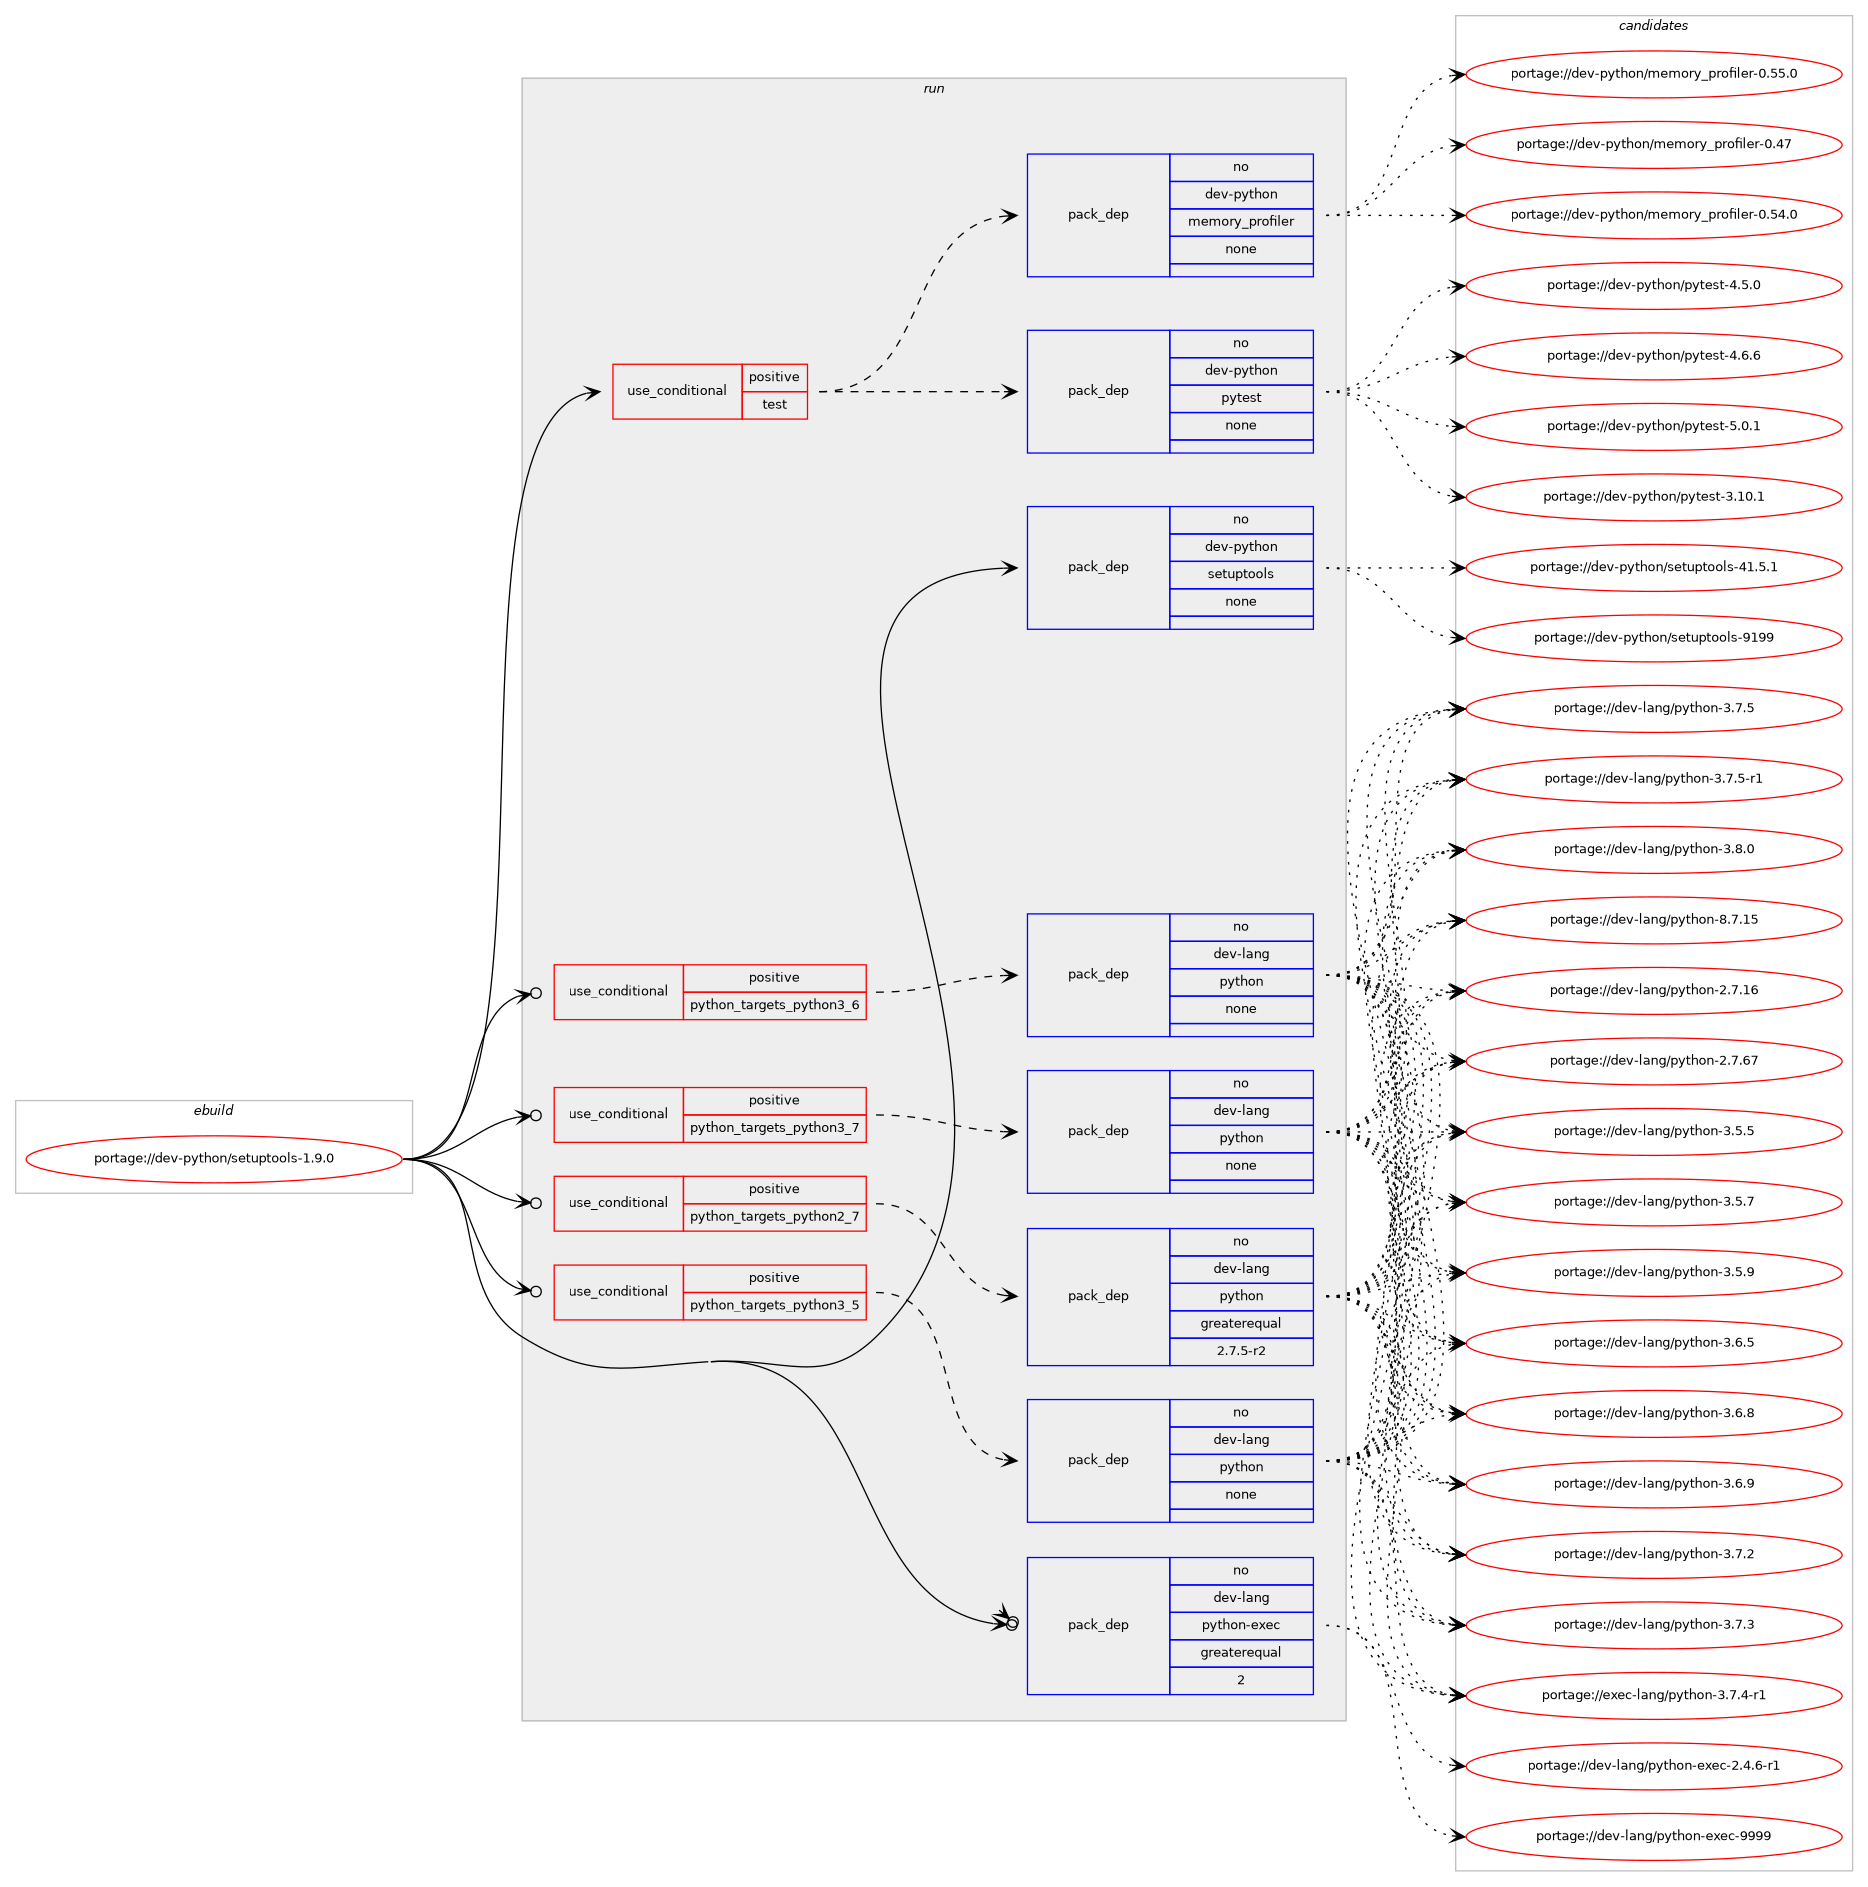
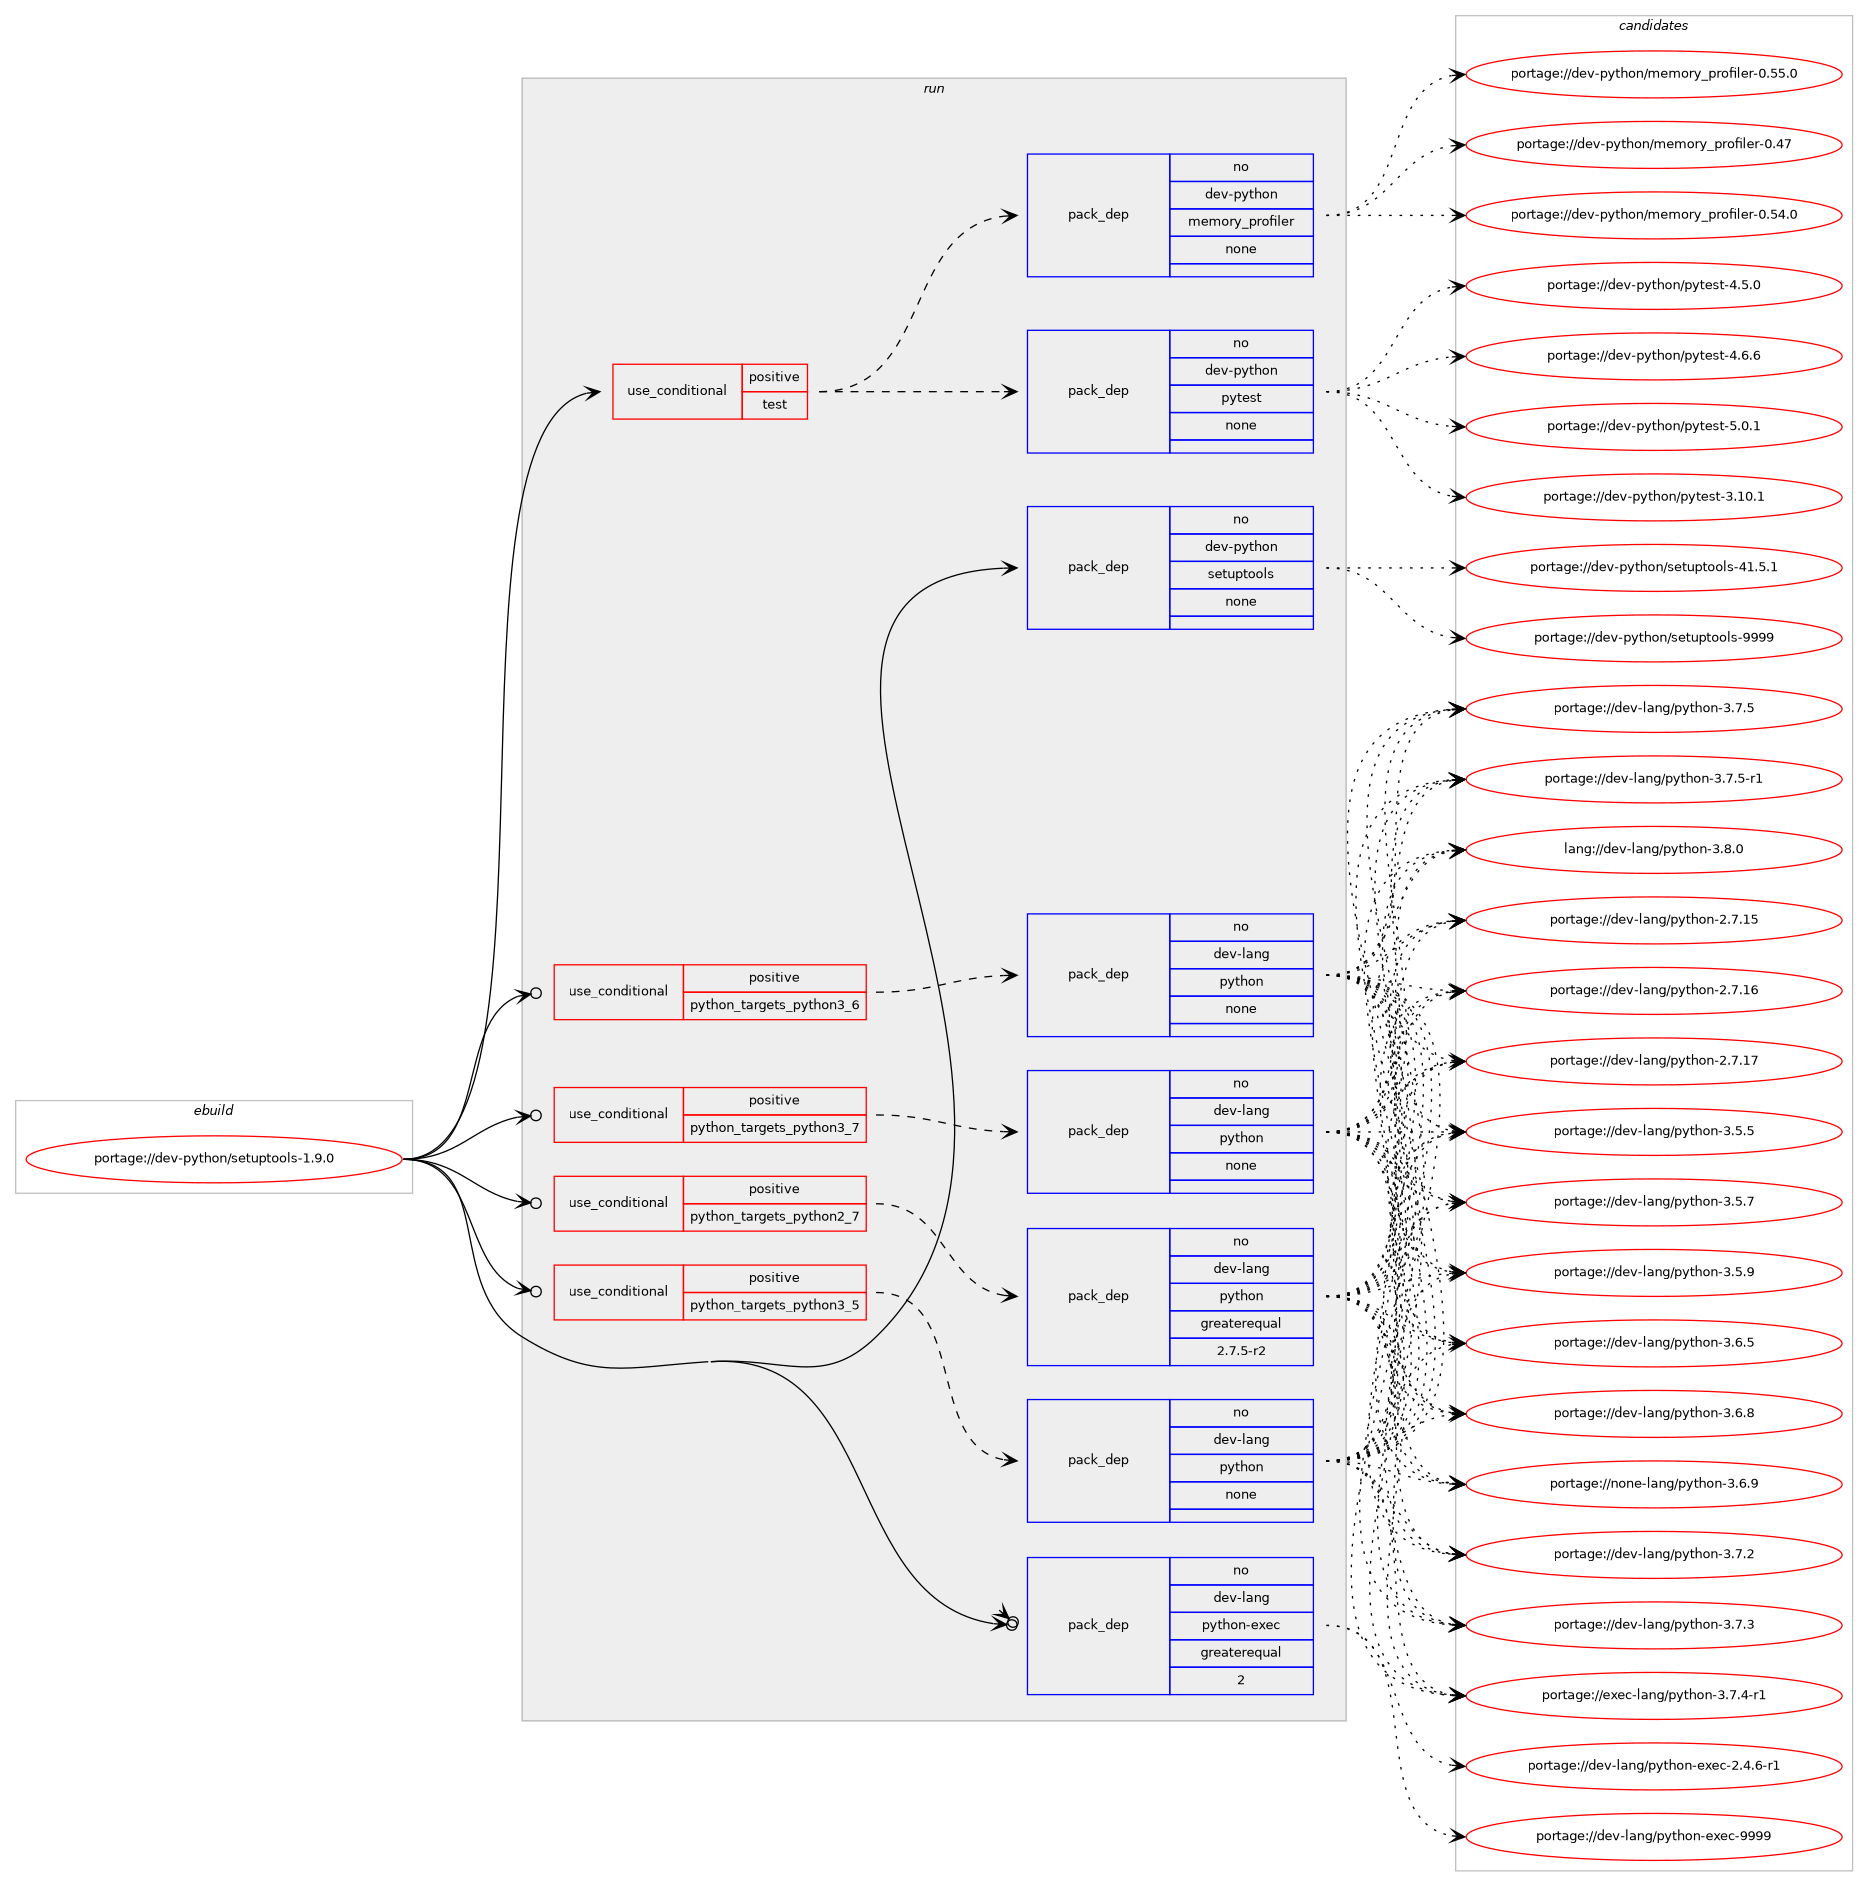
(1654, 638) -> (1654, 638)
(1654, 850) -> (1654, 850)
(1654, 920) -> (1654, 920)
(1654, 1061) -> (1654, 1061)
(1654, 1484) -> (1654, 1484)
